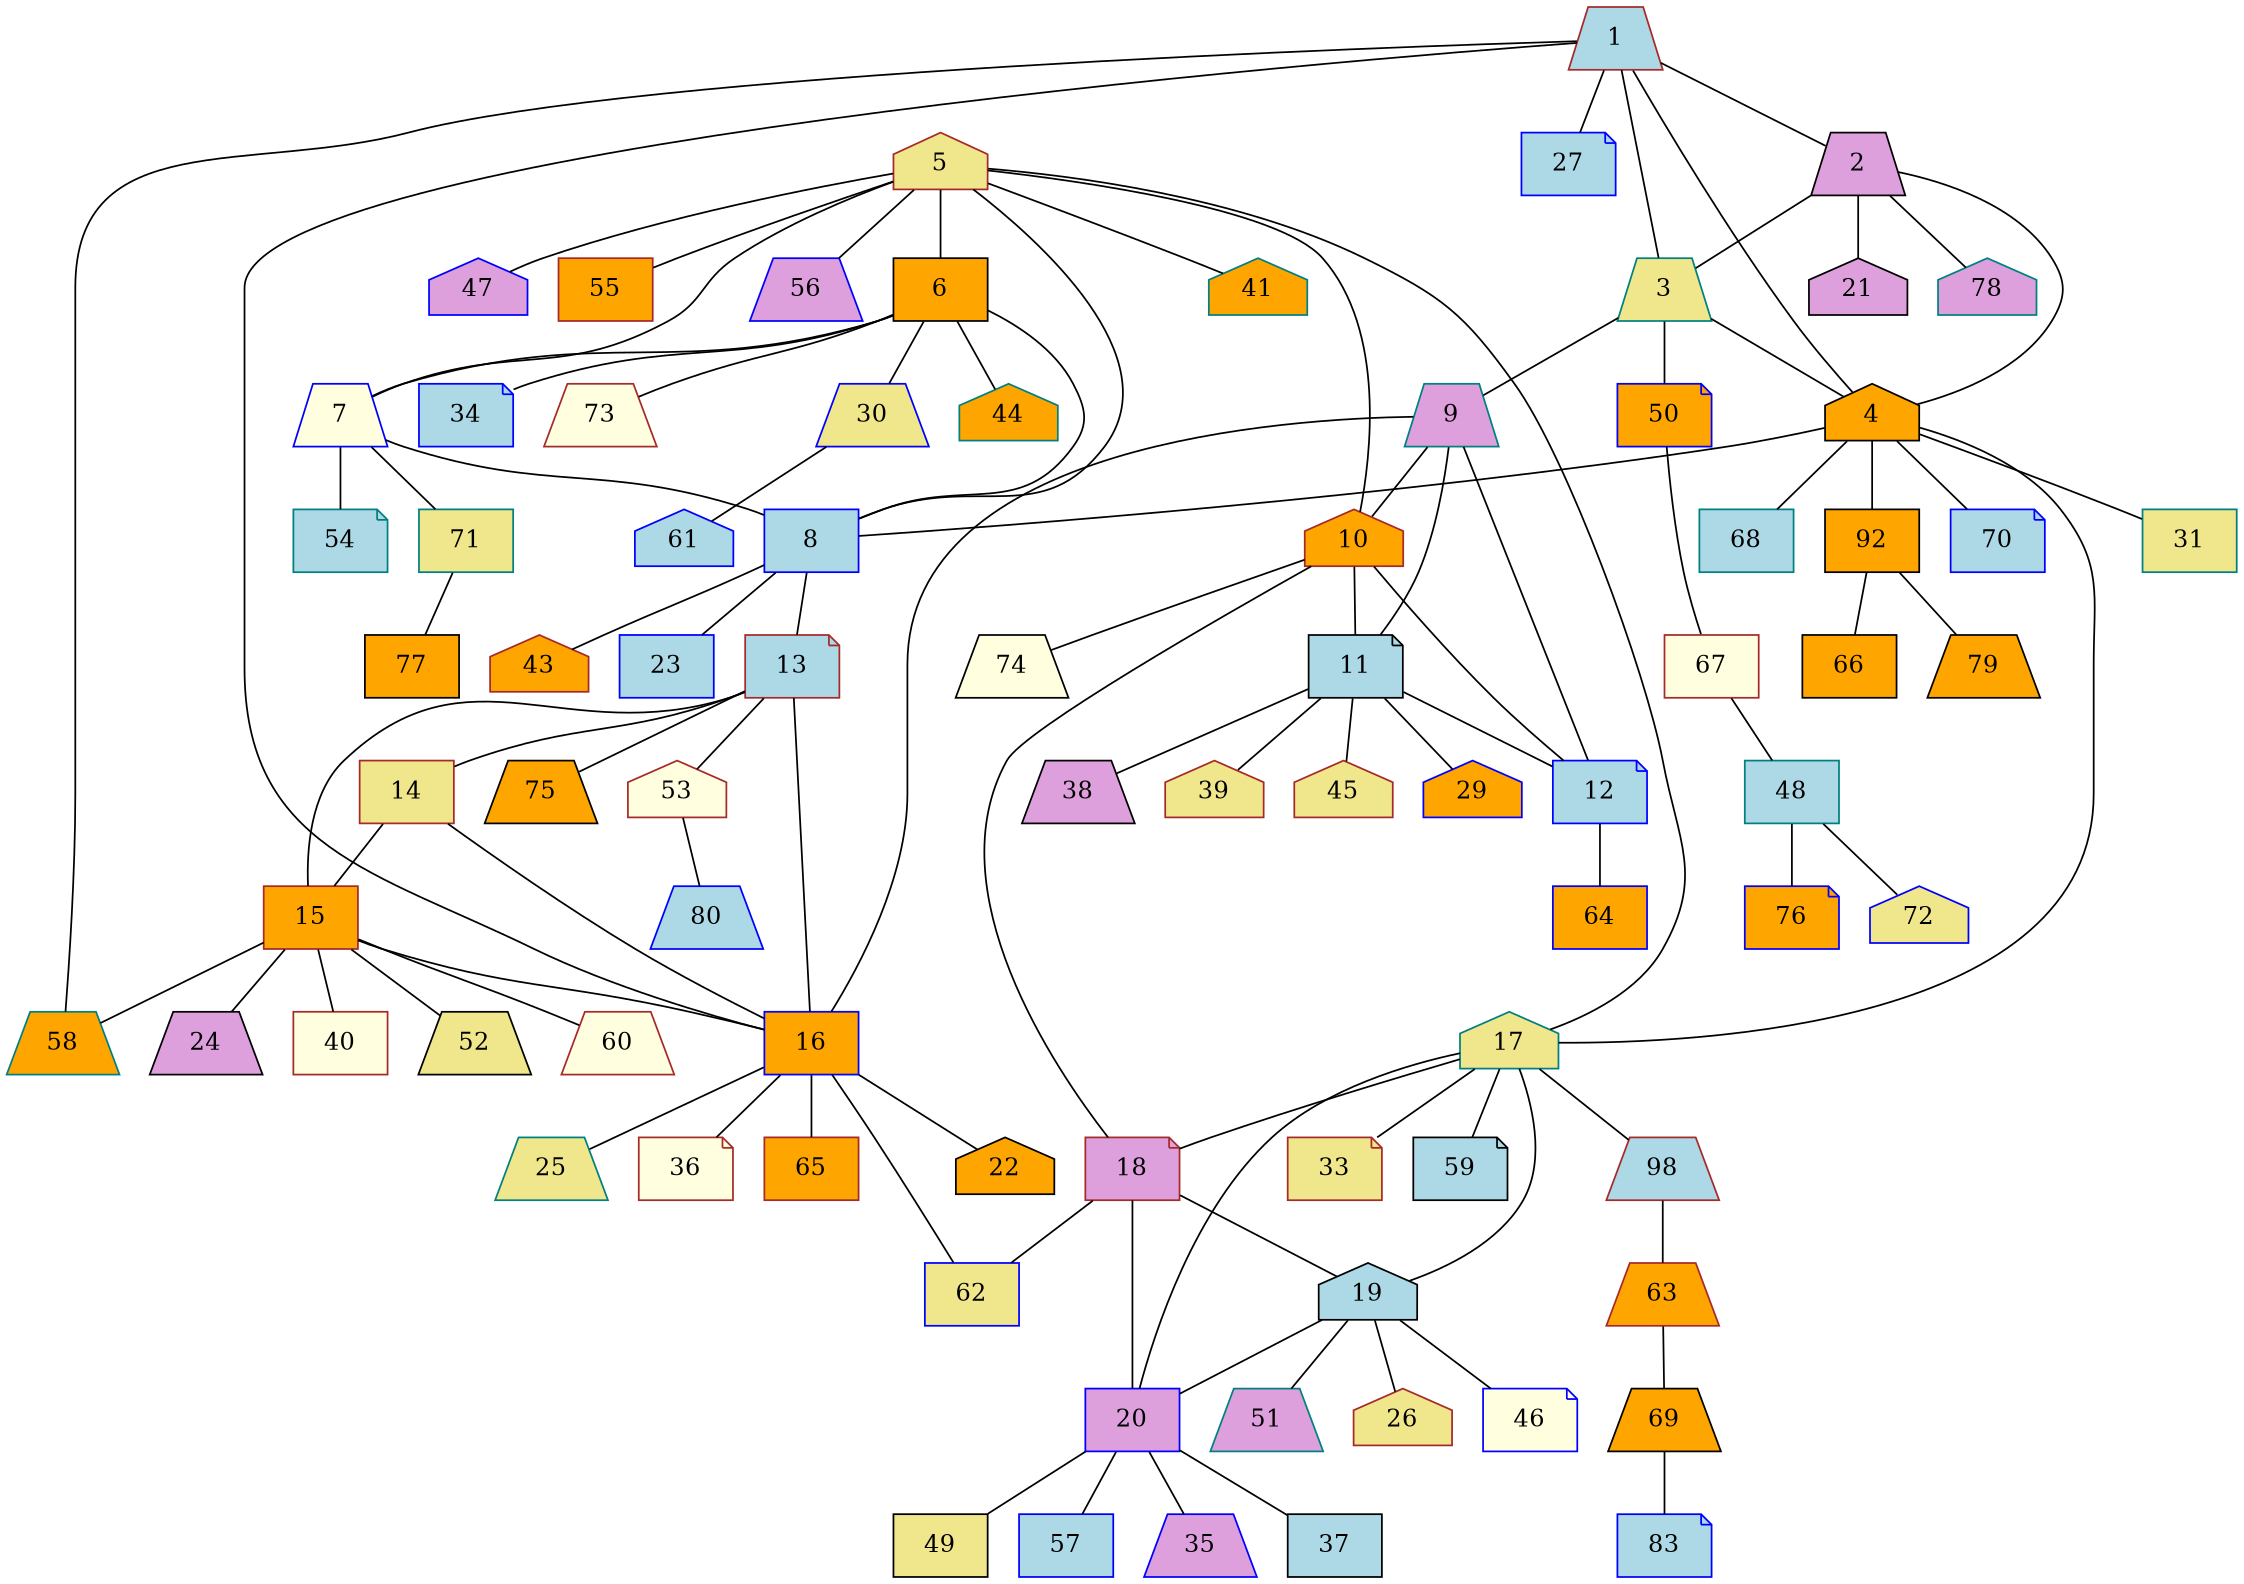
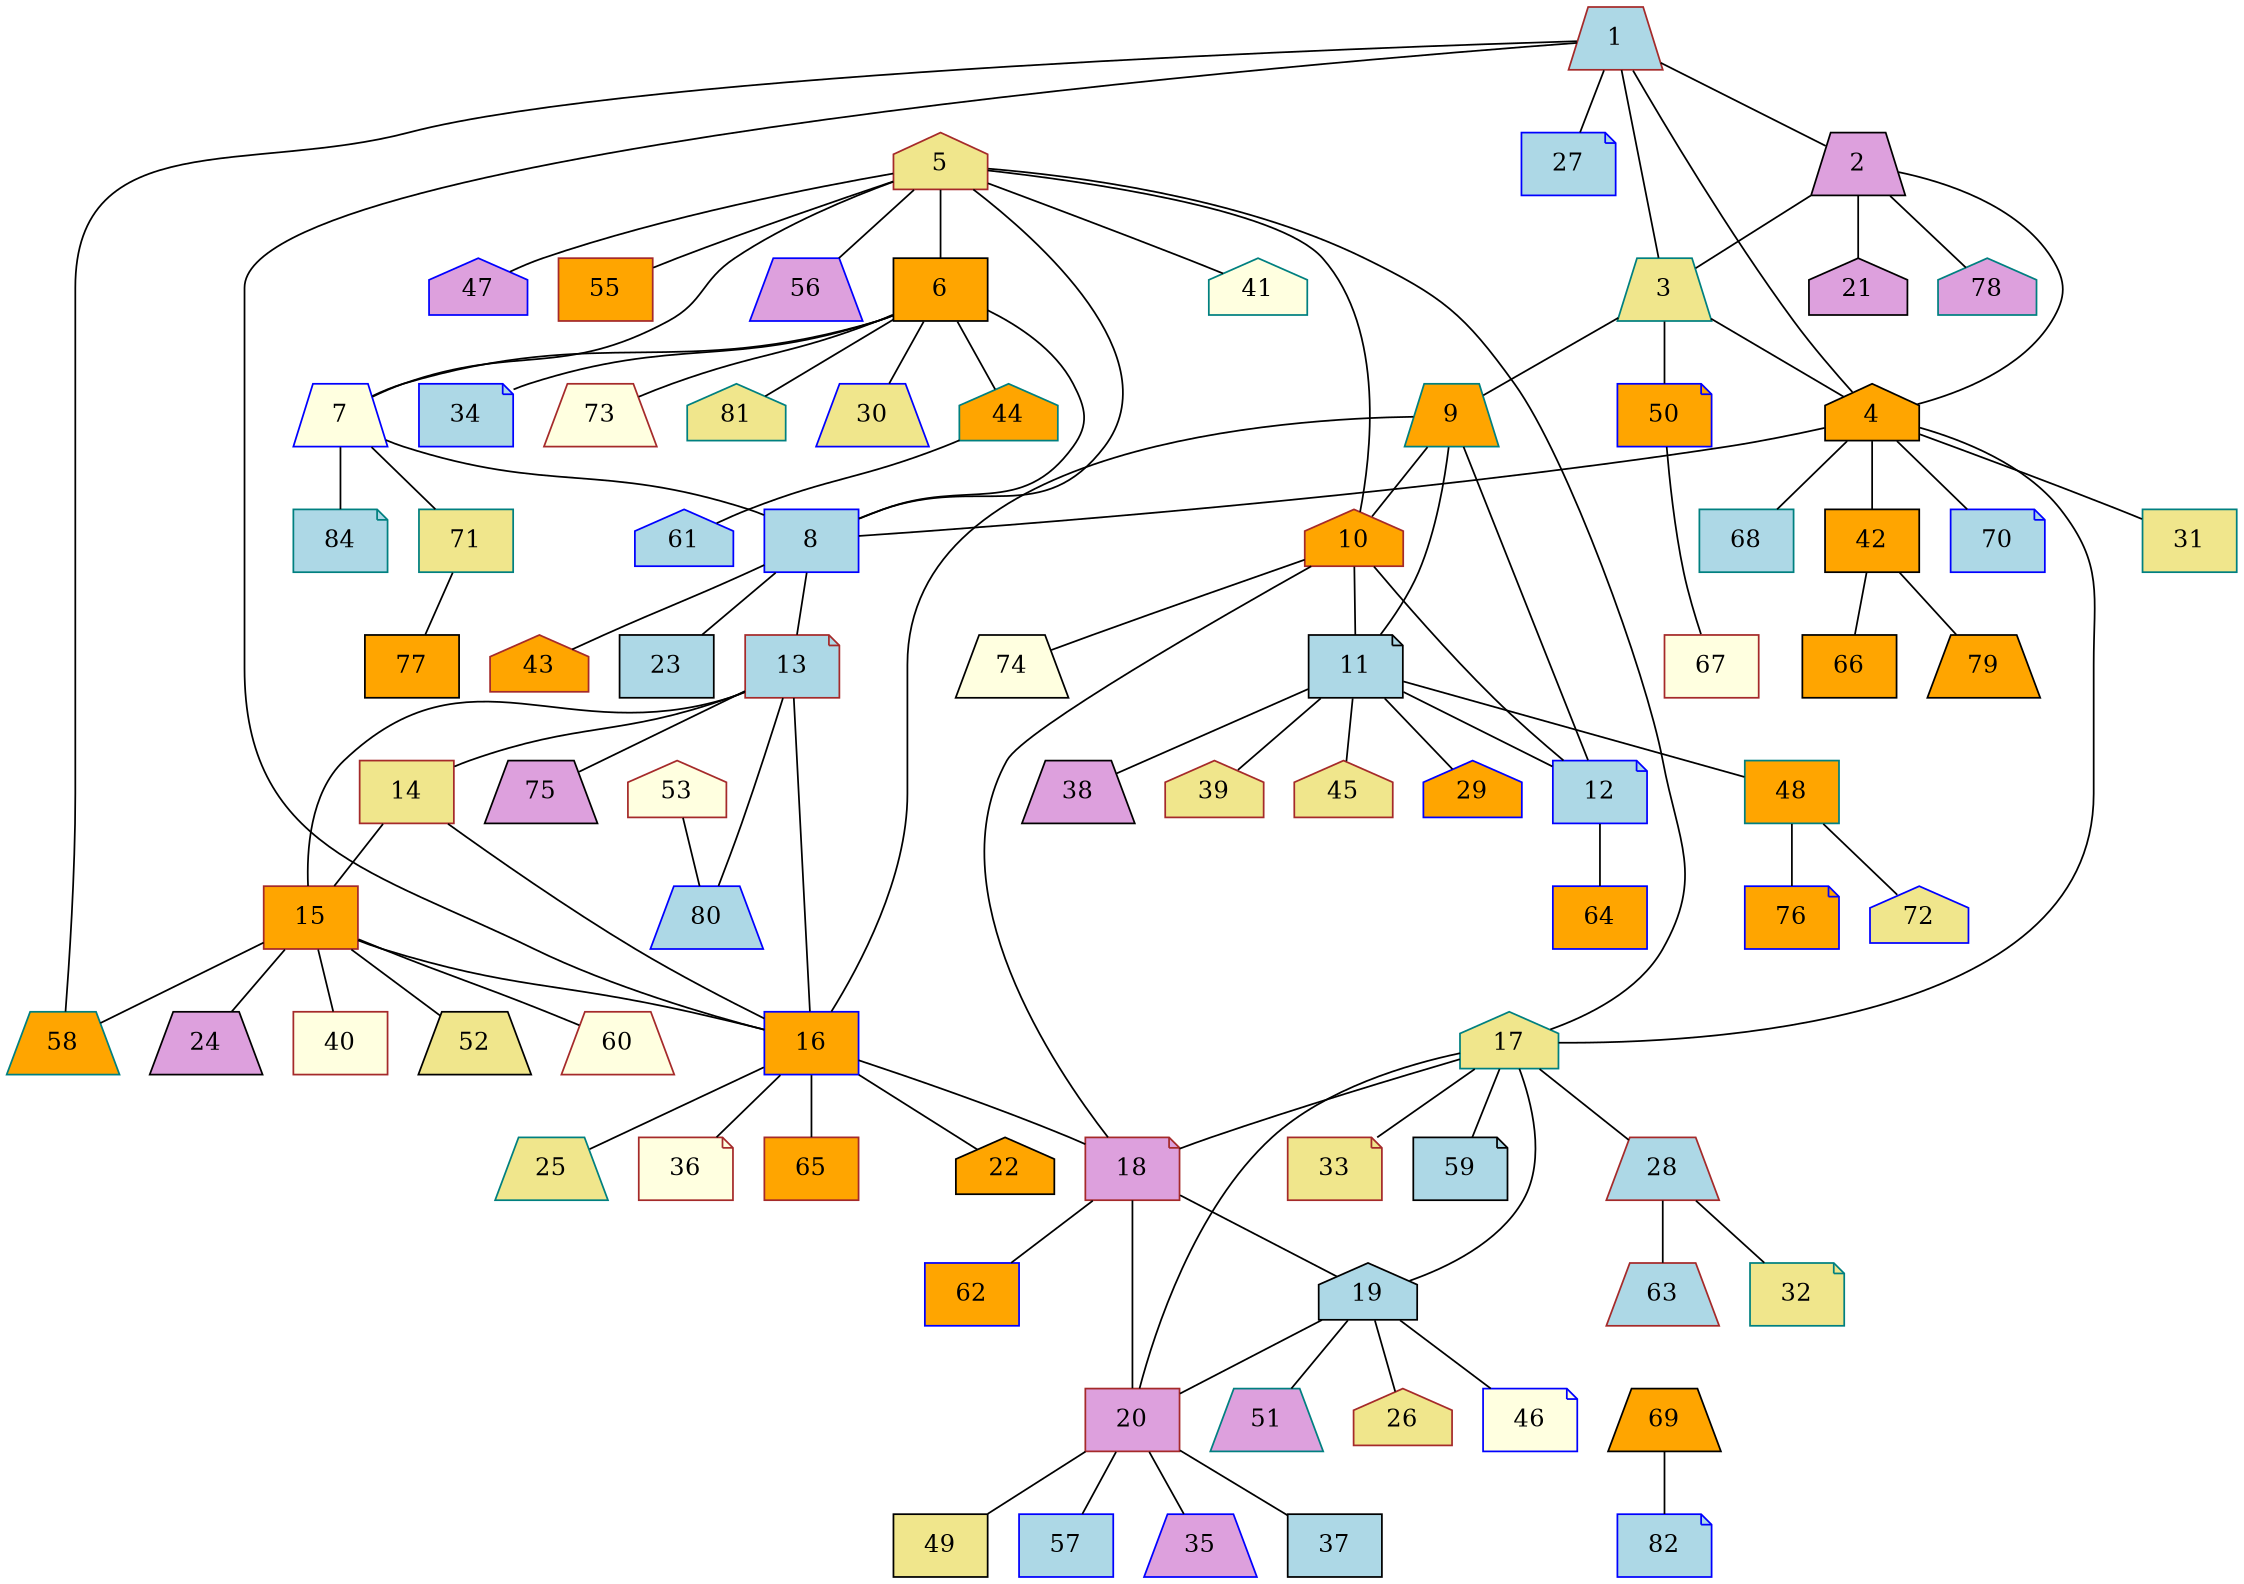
(1258, 290) -> (1258, 290)
none -> (736, 415)
(1452, 415) -> (1452, 415)
(769, 484) -> (838, 480)
(340, 541) -> (340, 541)
(1872, 541) -> (1872, 541)
(667, 666) -> (667, 666)
(1752, 729) -> (1557, 724)
(730, 734) -> (752, 793)
(541, 792) -> (541, 792)
(1792, 792) -> (1792, 792)
(894, 1168) -> (973, 1100)
(1663, 1169) -> (1663, 1169)
(972, 1294) -> (972, 1294)
(1663, 1294) -> (1663, 1294)
none -> (1797, 1294)
(1664, 1357) -> none
(1132, 1420) -> (1132, 1420)
(1664, 1546) -> (1664, 1546)
